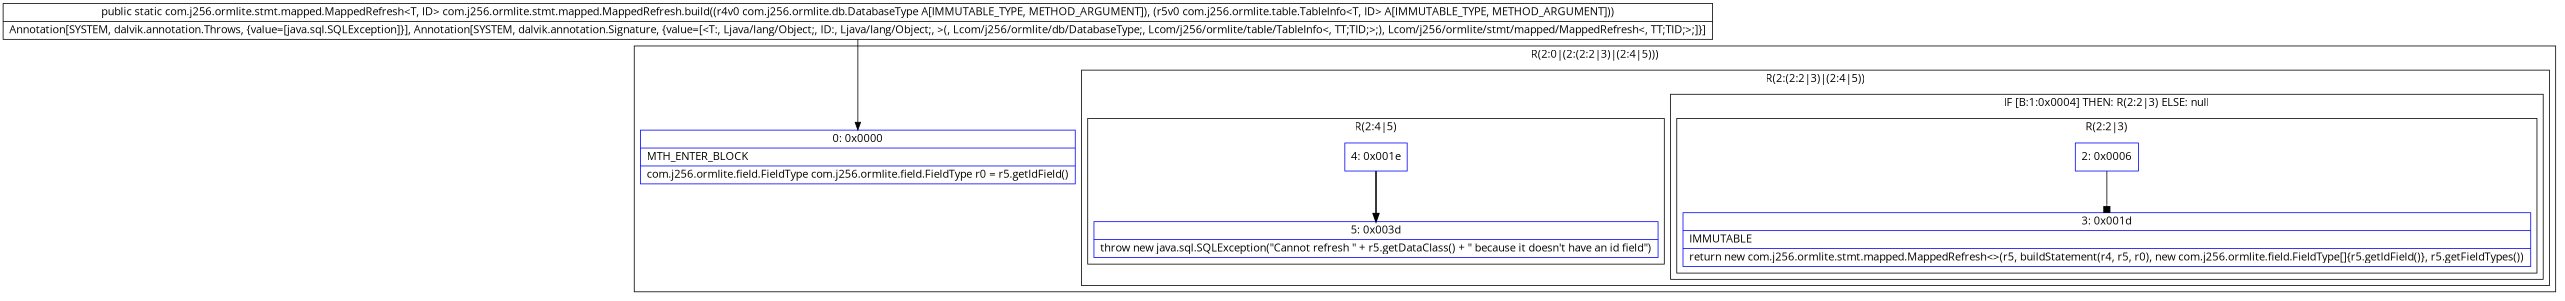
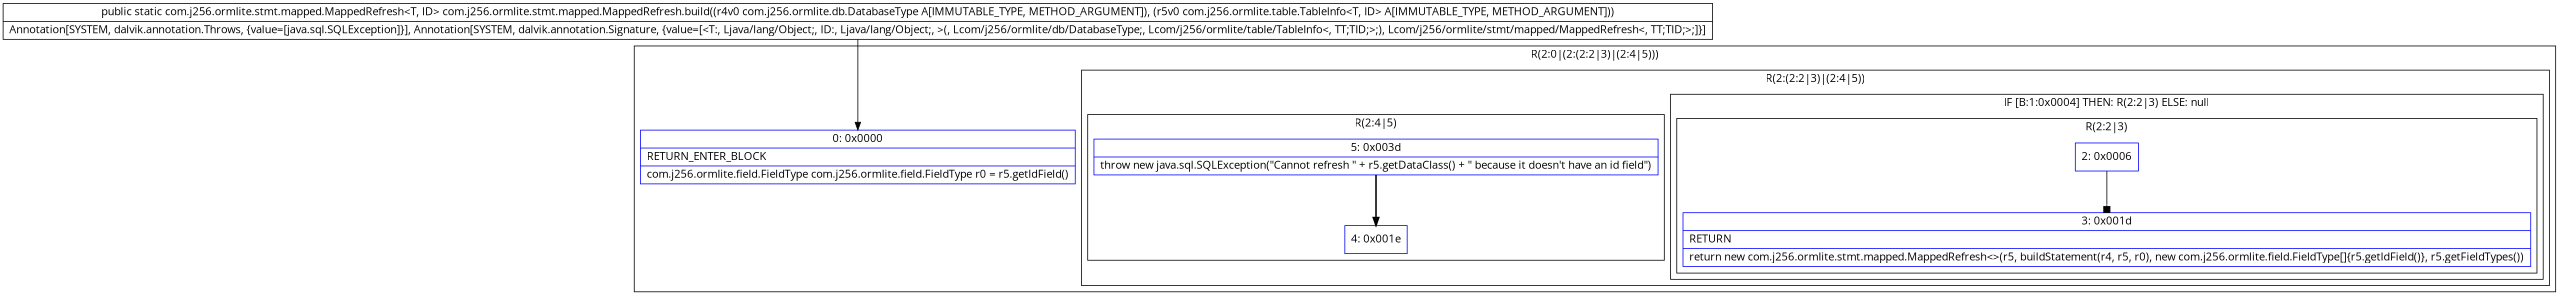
(697, 157) -> (707, 157)
(1376, 192) -> (1376, 196)
(1721, 239) -> (1711, 239)
